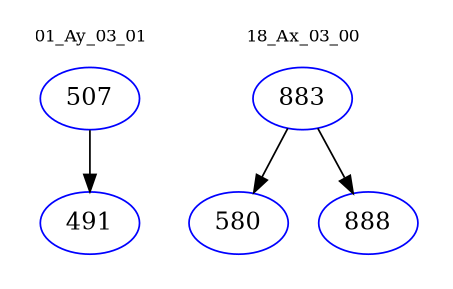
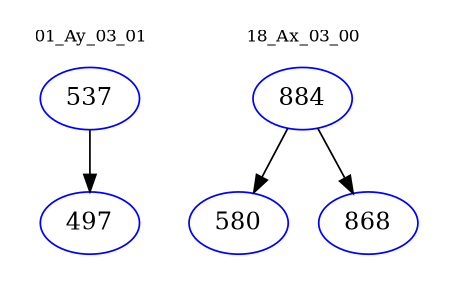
(90, 99) -> (90, 99)
(303, 99) -> (303, 99)
(90, 223) -> (90, 223)
(368, 223) -> (368, 223)
